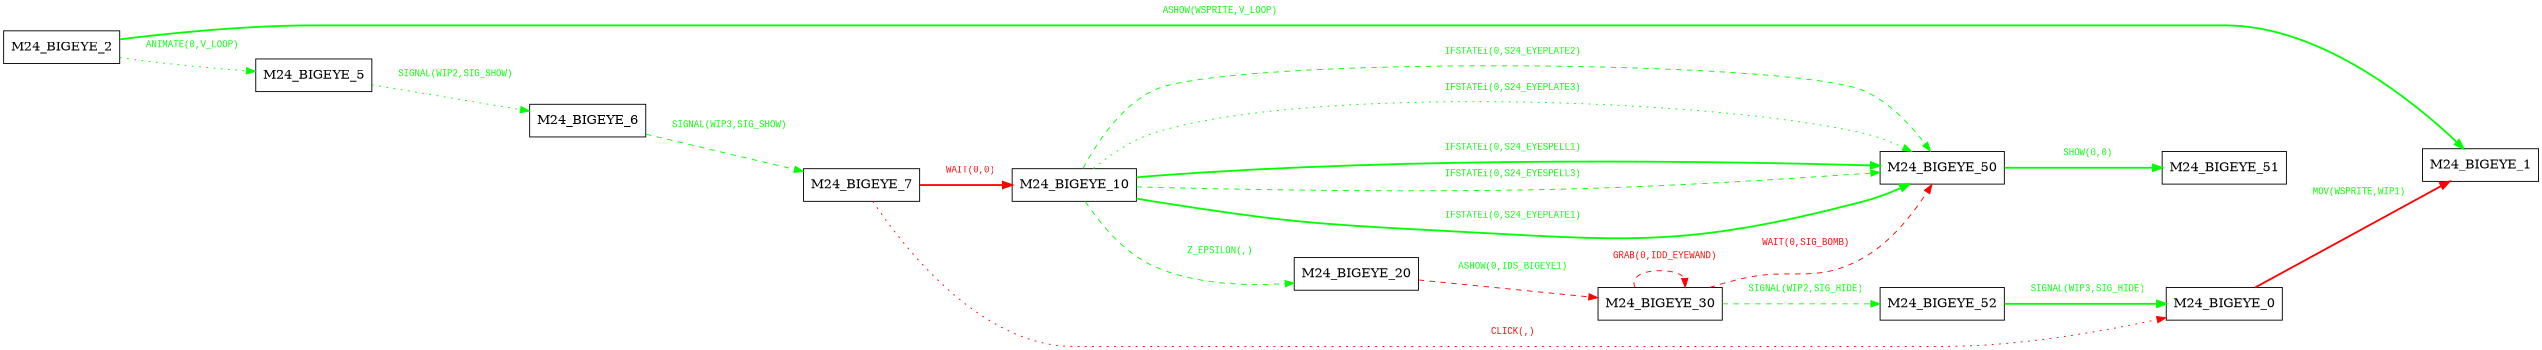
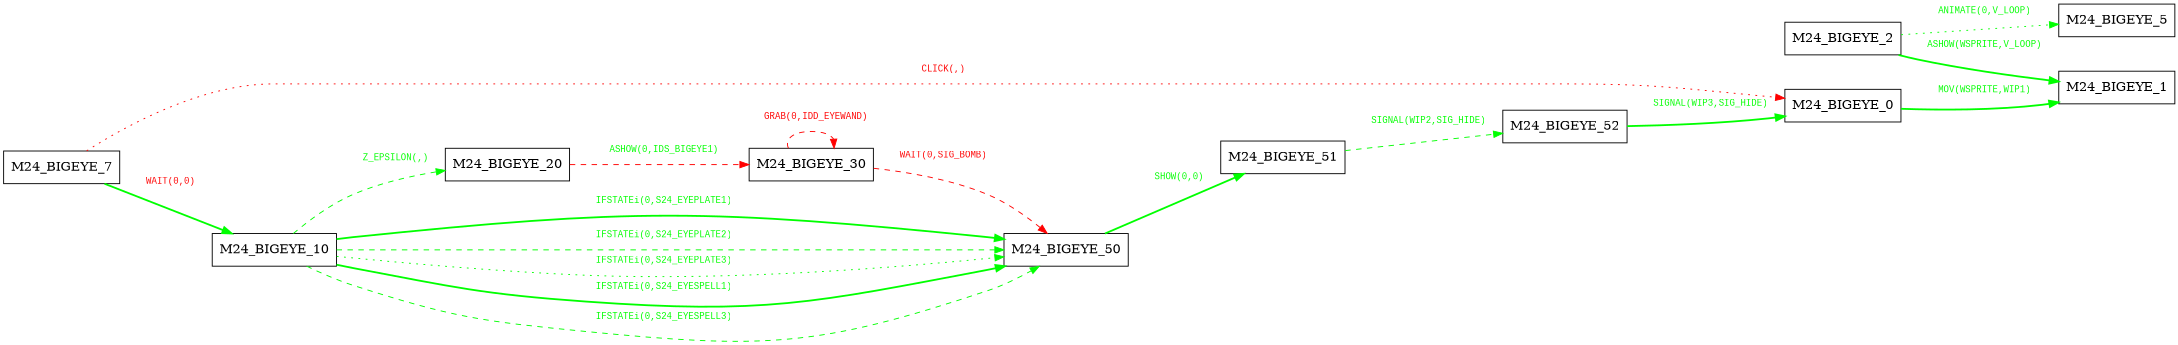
(588, 121) -> none
(961, 185) -> (164, 207)
(2348, 237) -> (1975, 109)
(1797, 304) -> (1419, 142)
